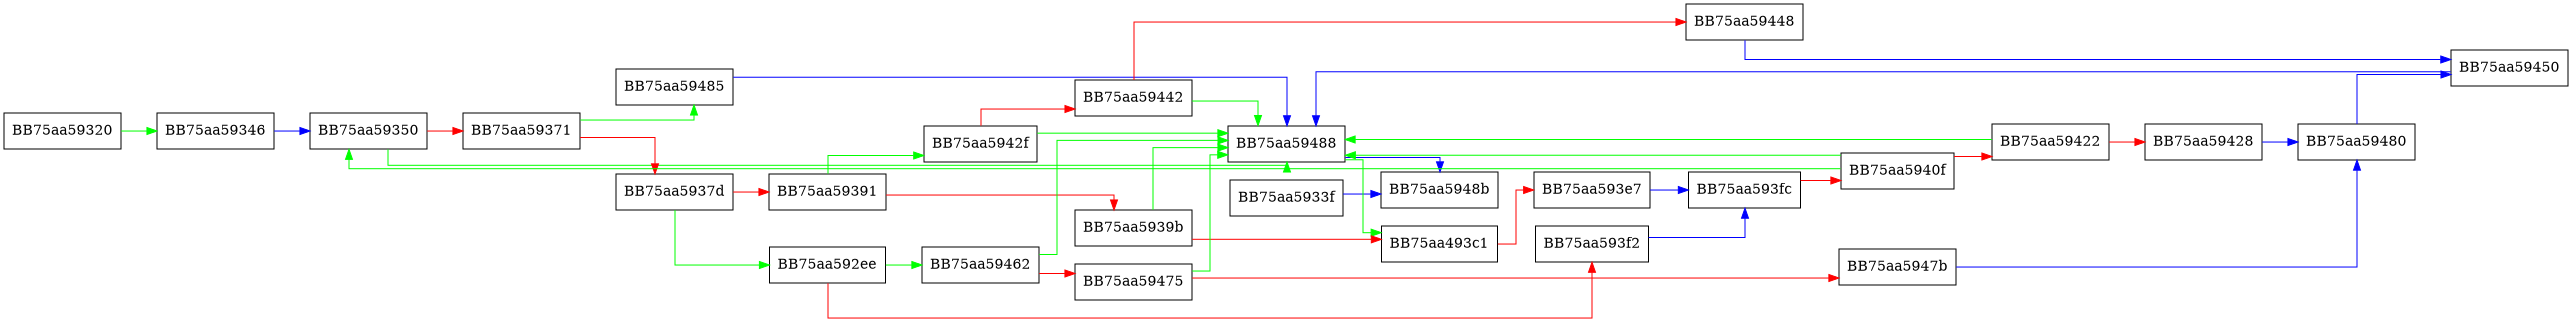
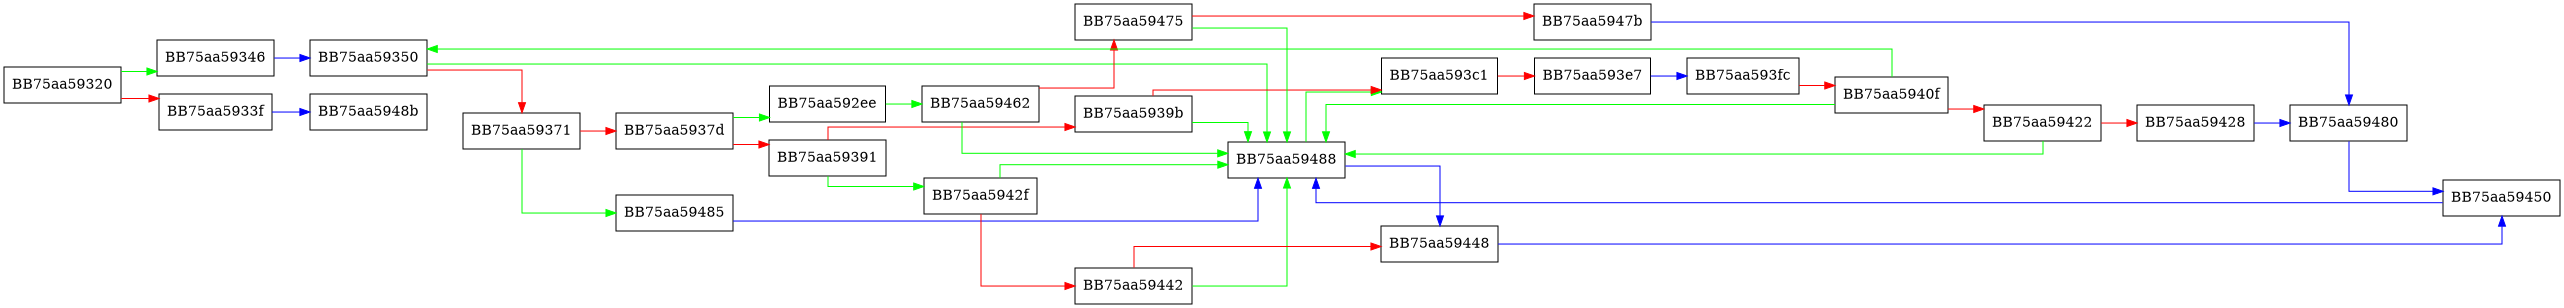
none -> (135, 98)
(1395, 158) -> (1418, 166)
(1440, 244) -> (1440, 76)
(1592, 244) -> none
